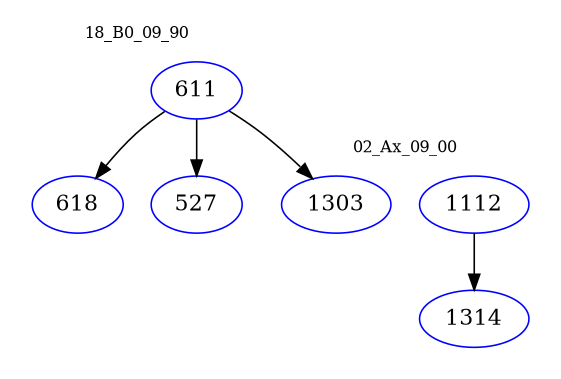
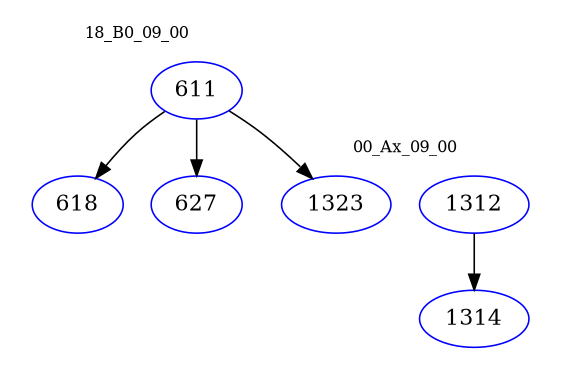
(137, 34) -> (137, 34)
(405, 148) -> (405, 148)
(197, 205) -> (197, 205)
(336, 205) -> (336, 205)
(474, 205) -> (474, 205)
